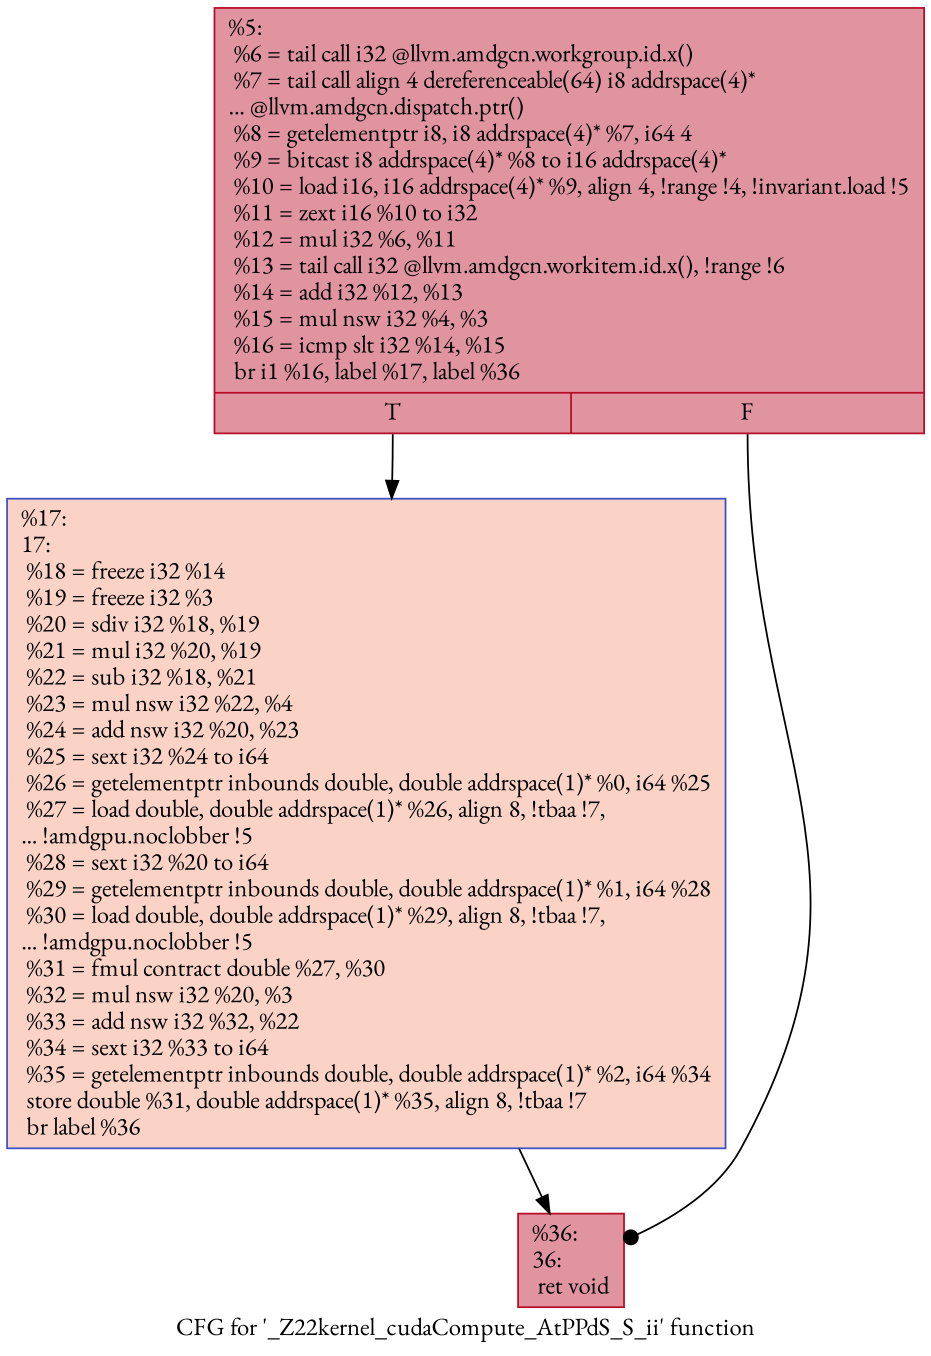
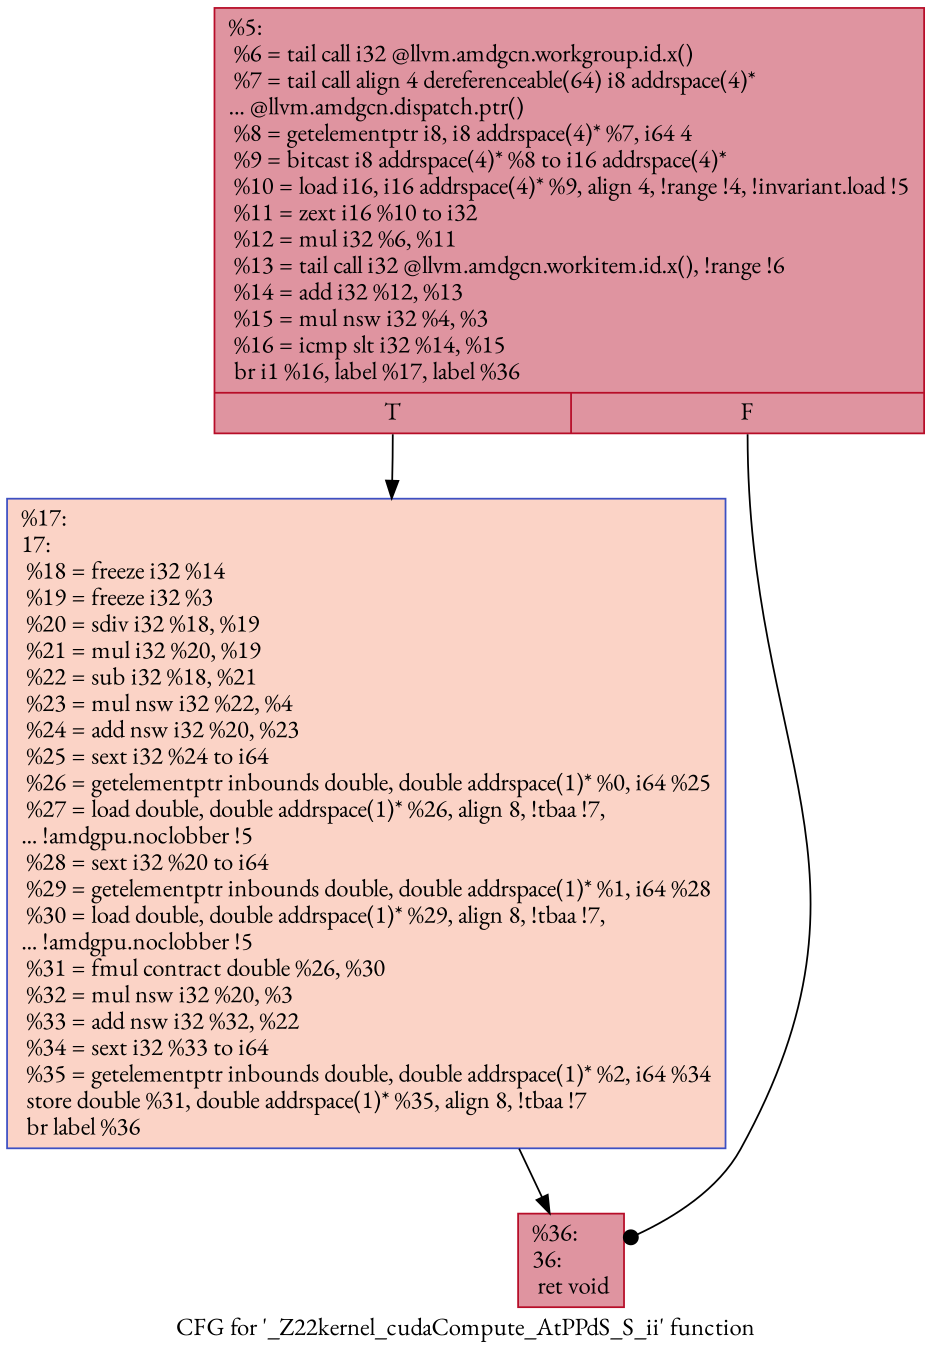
(204, 968) -> (204, 968)
